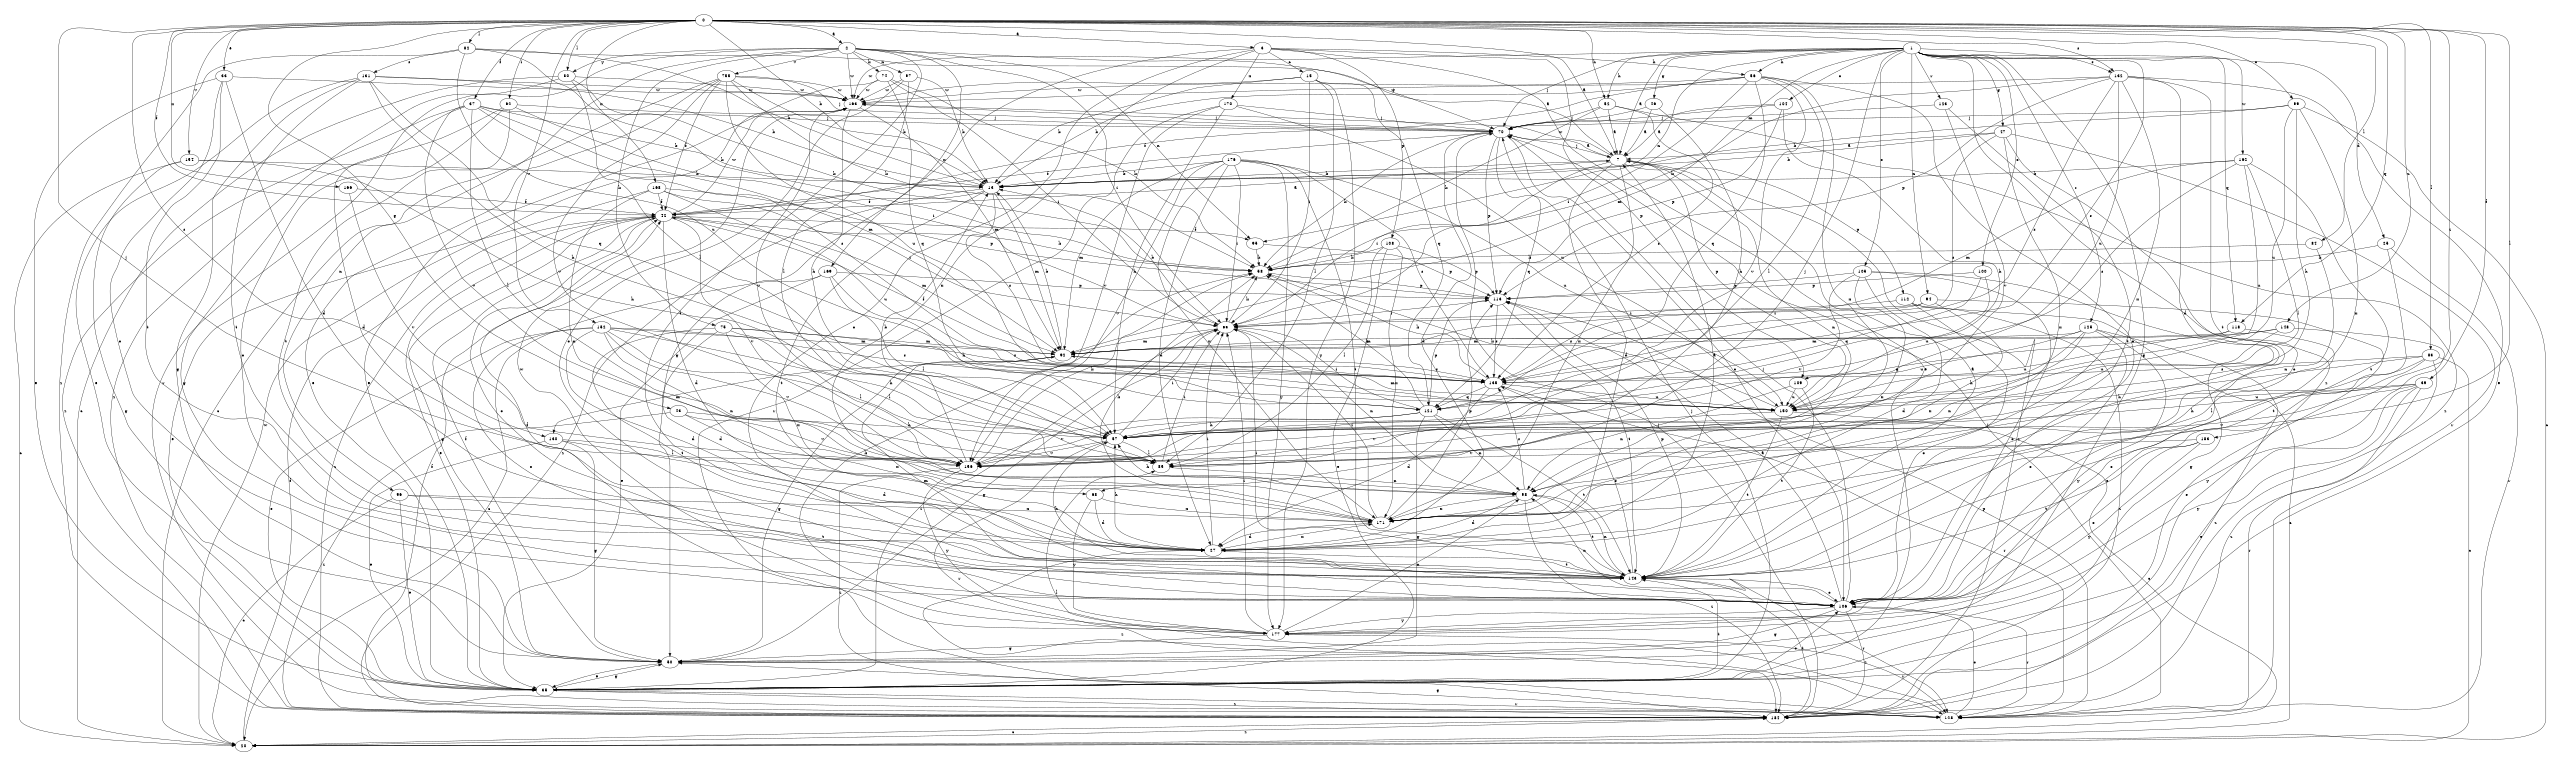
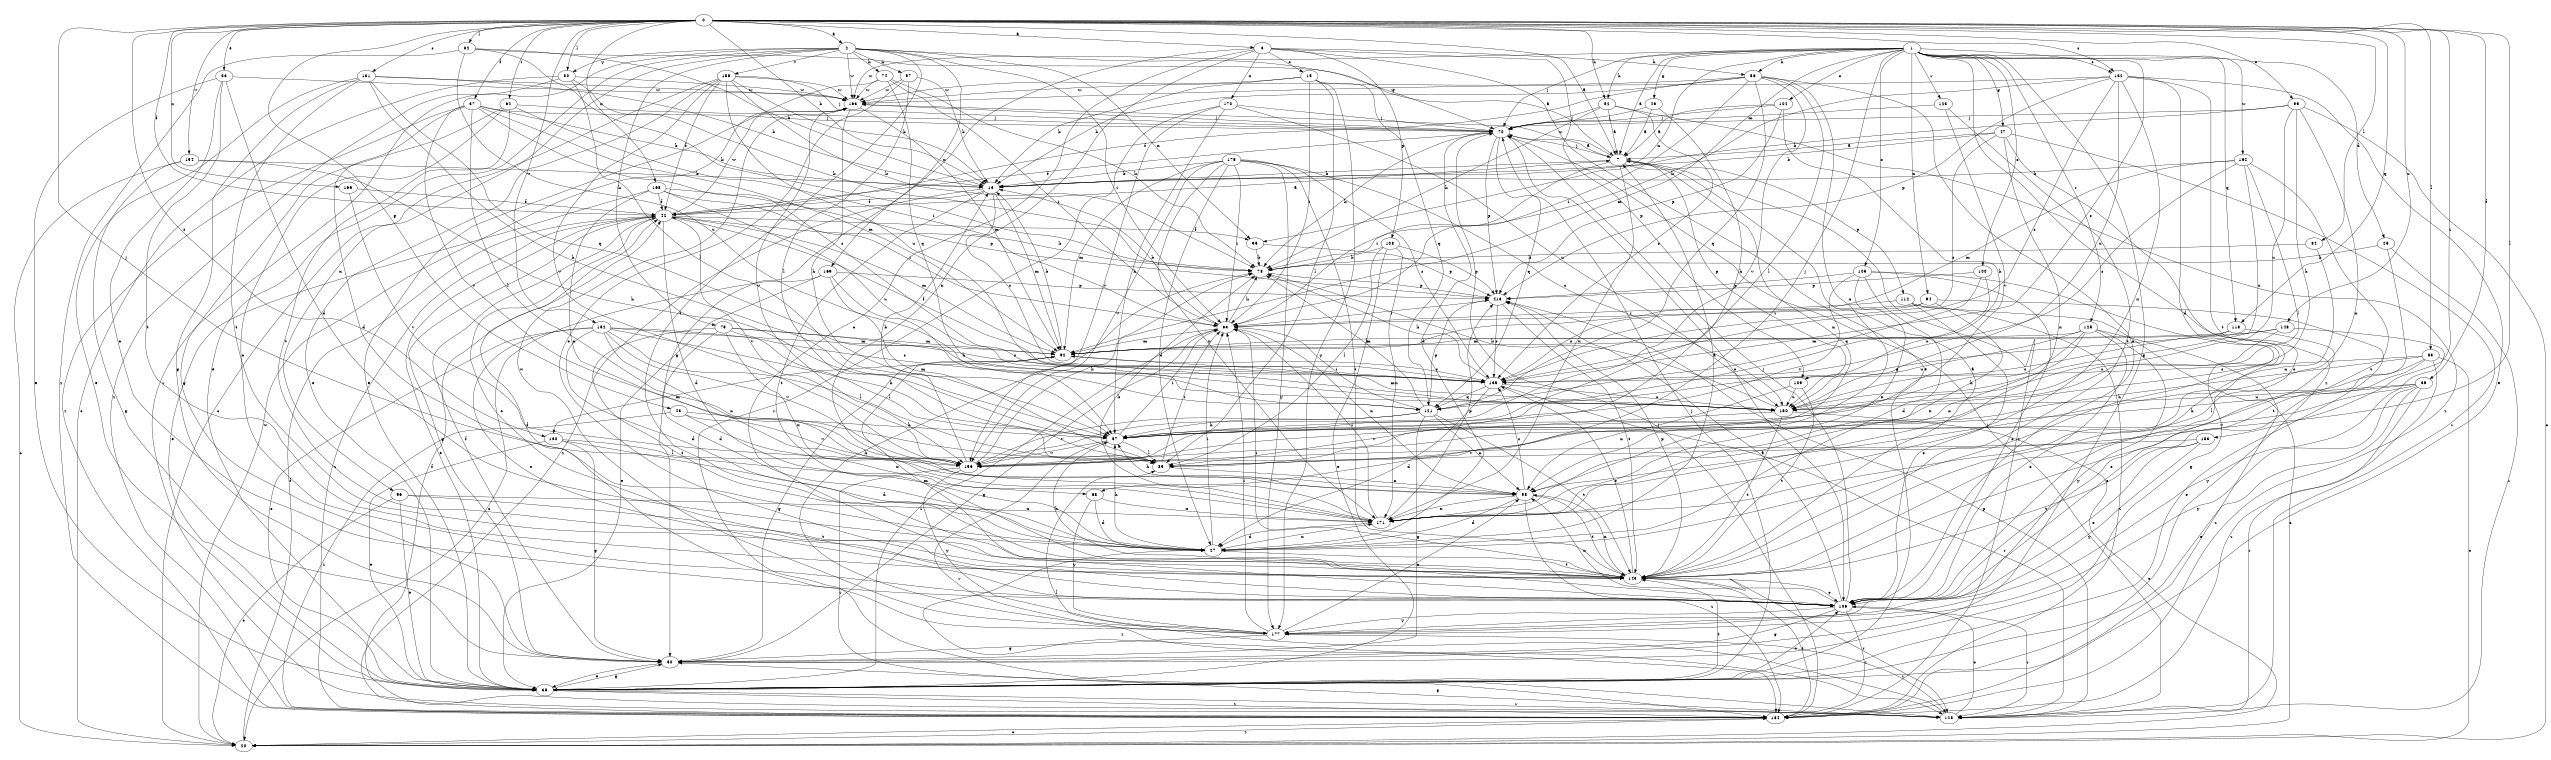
(417, 58) -> (474, 32)
(726, 76) -> (726, 76)
(1260, 272) -> (1260, 272)
none -> (283, 281)
(1498, 299) -> (1498, 299)
(924, 369) -> (924, 369)
(1587, 499) -> none
